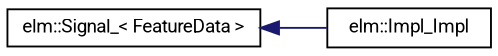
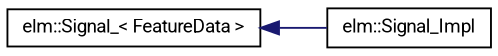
(409, 28) -> (409, 28)
